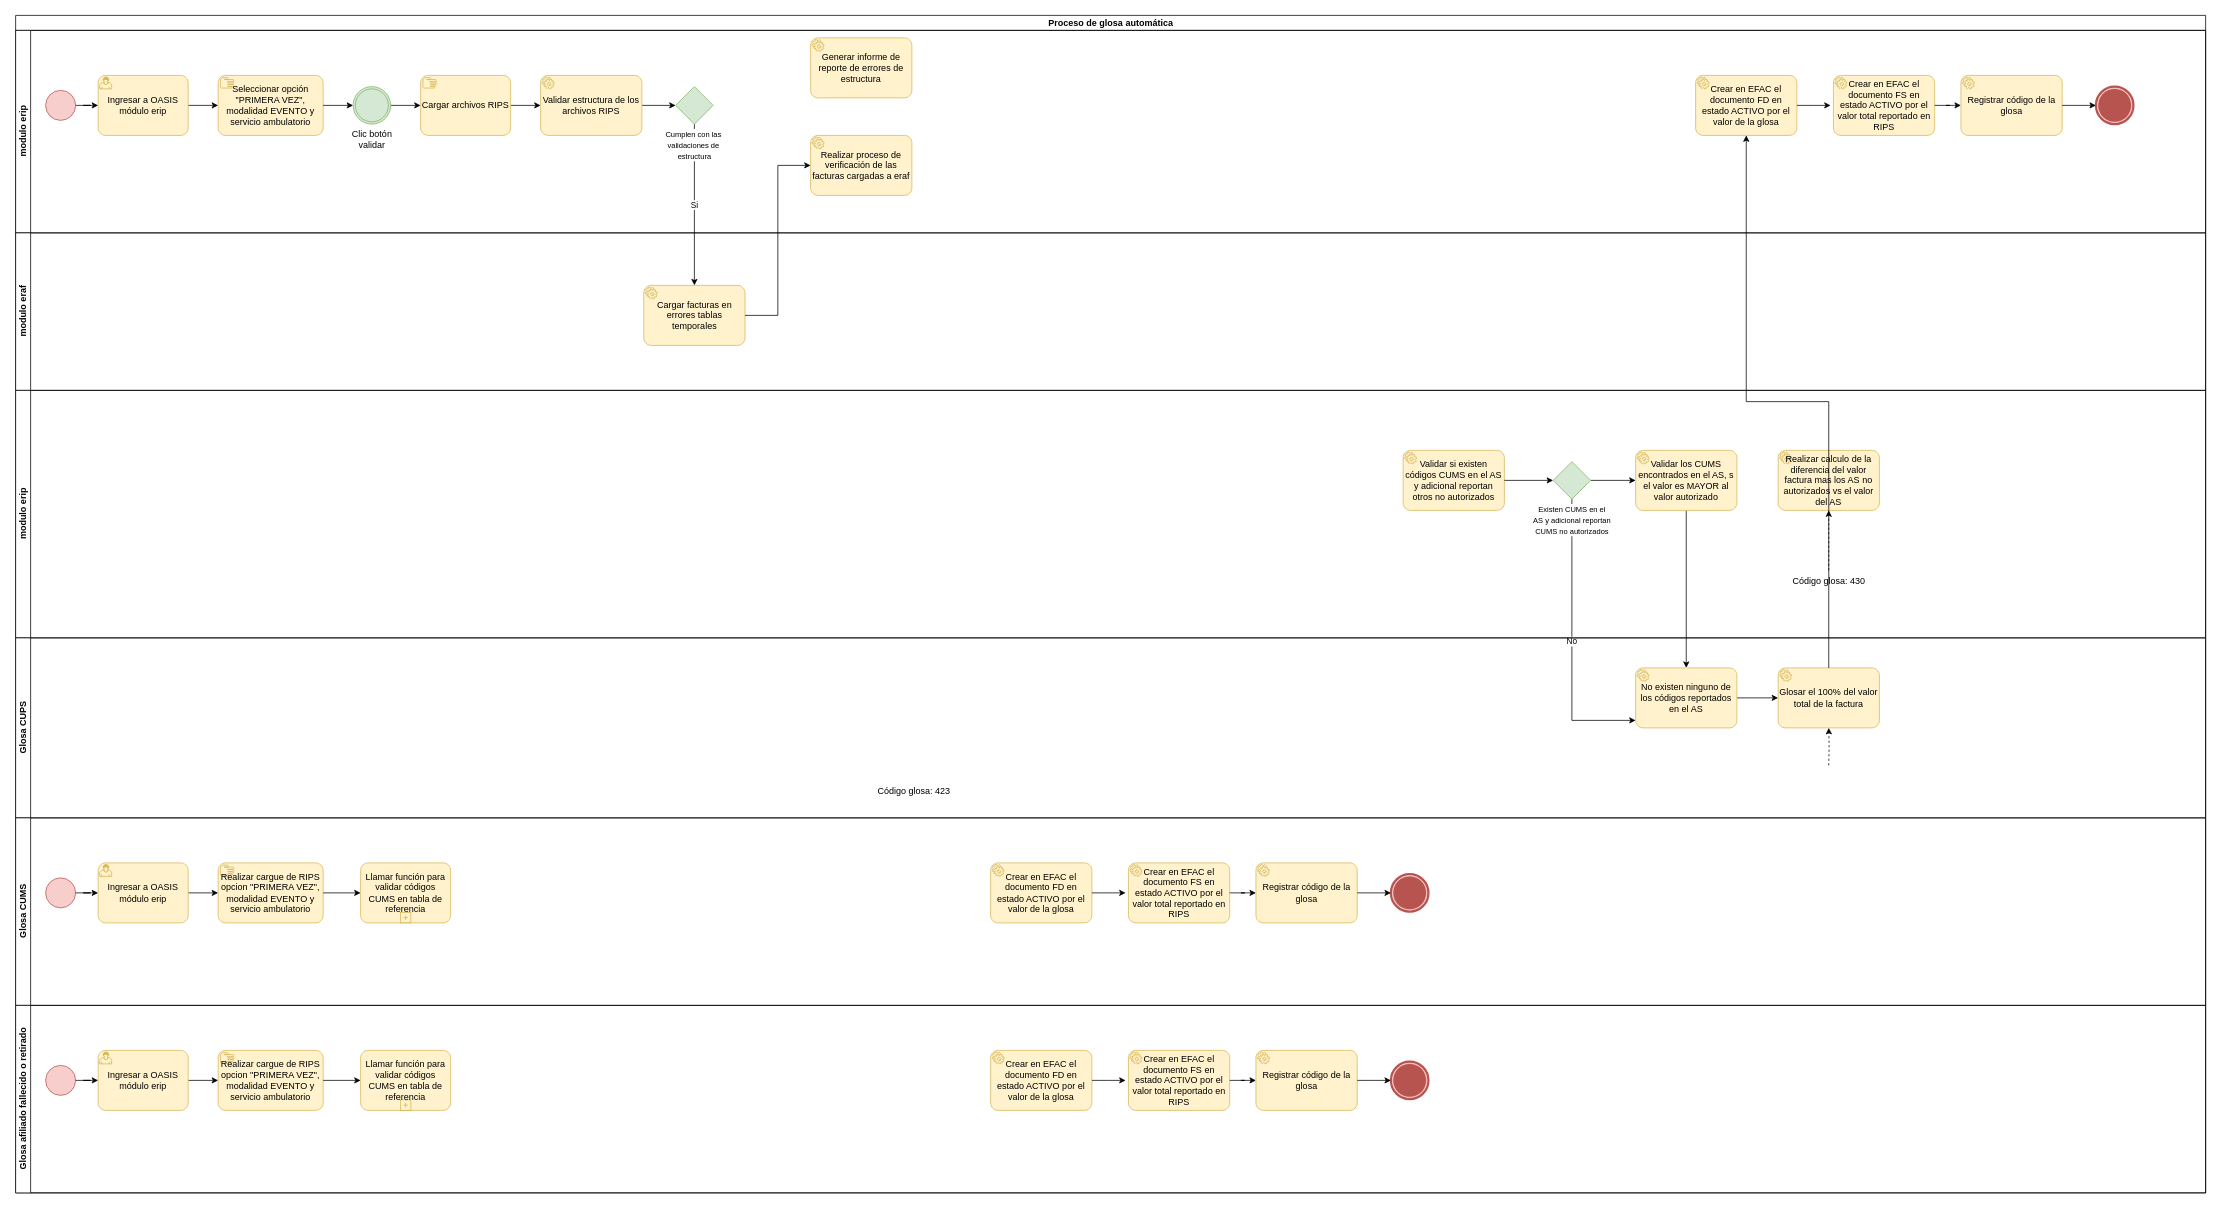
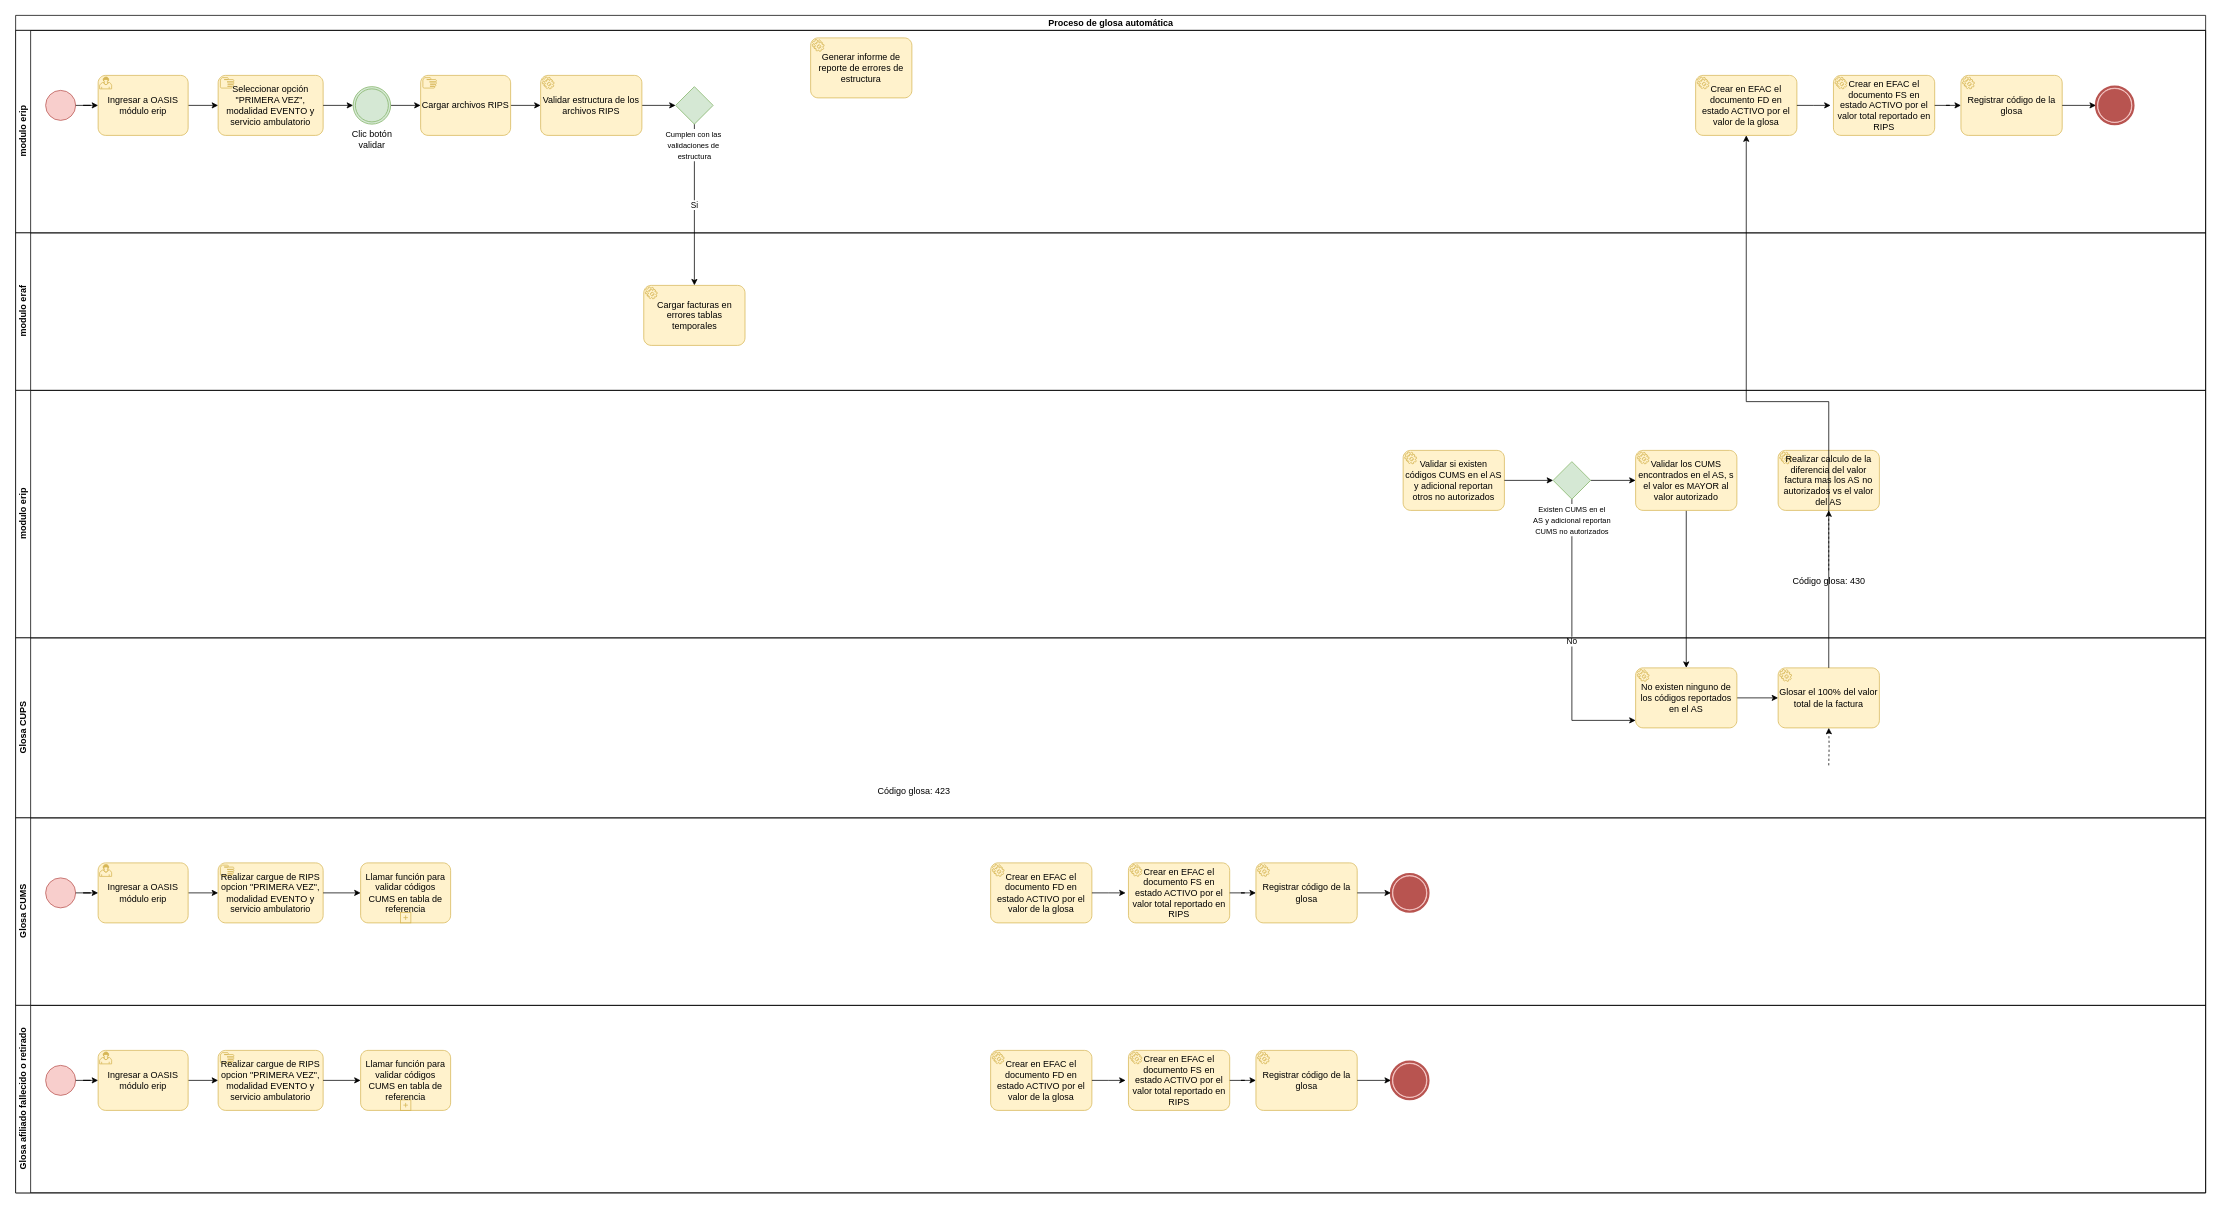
(861, 165) -> none
(762, 315) -> none
